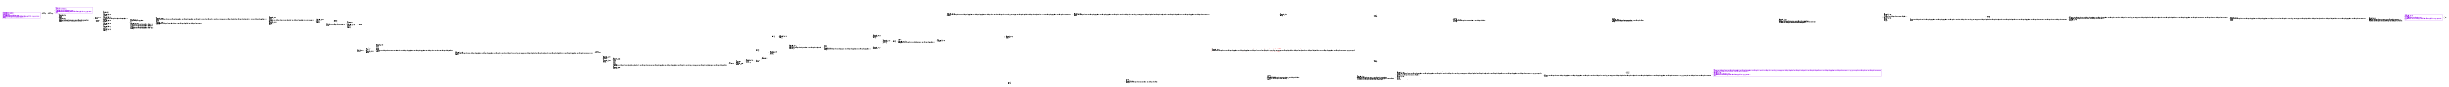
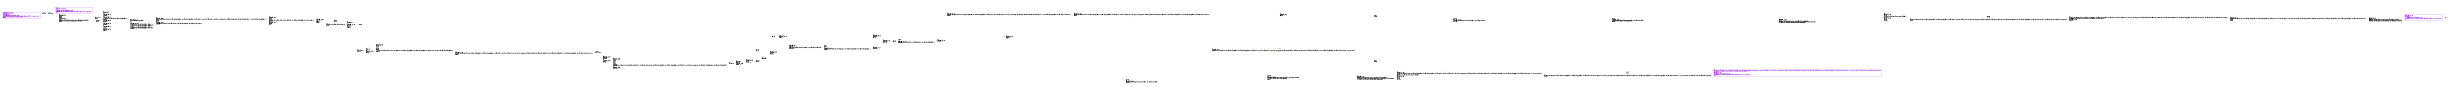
(1009, 83) -> none
